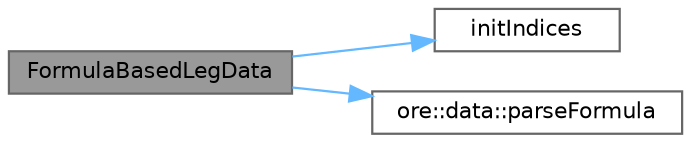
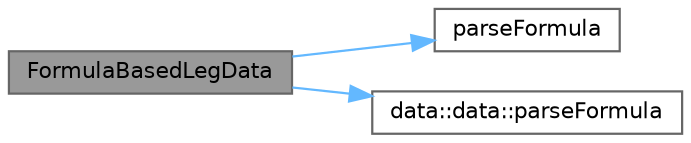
(527, 30) -> (527, 30)
(527, 113) -> (527, 113)
